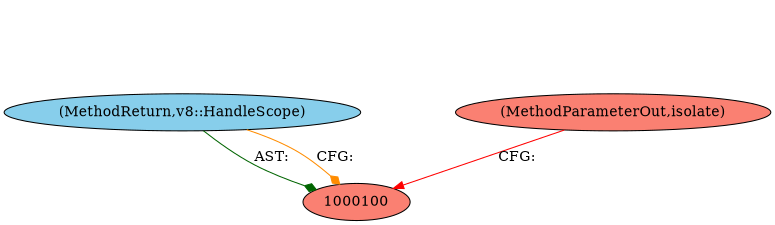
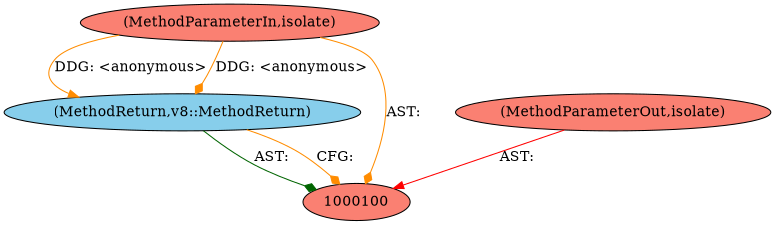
none -> (230, 23)
(182, 112) -> (182, 112)
(519, 157) -> (519, 157)
